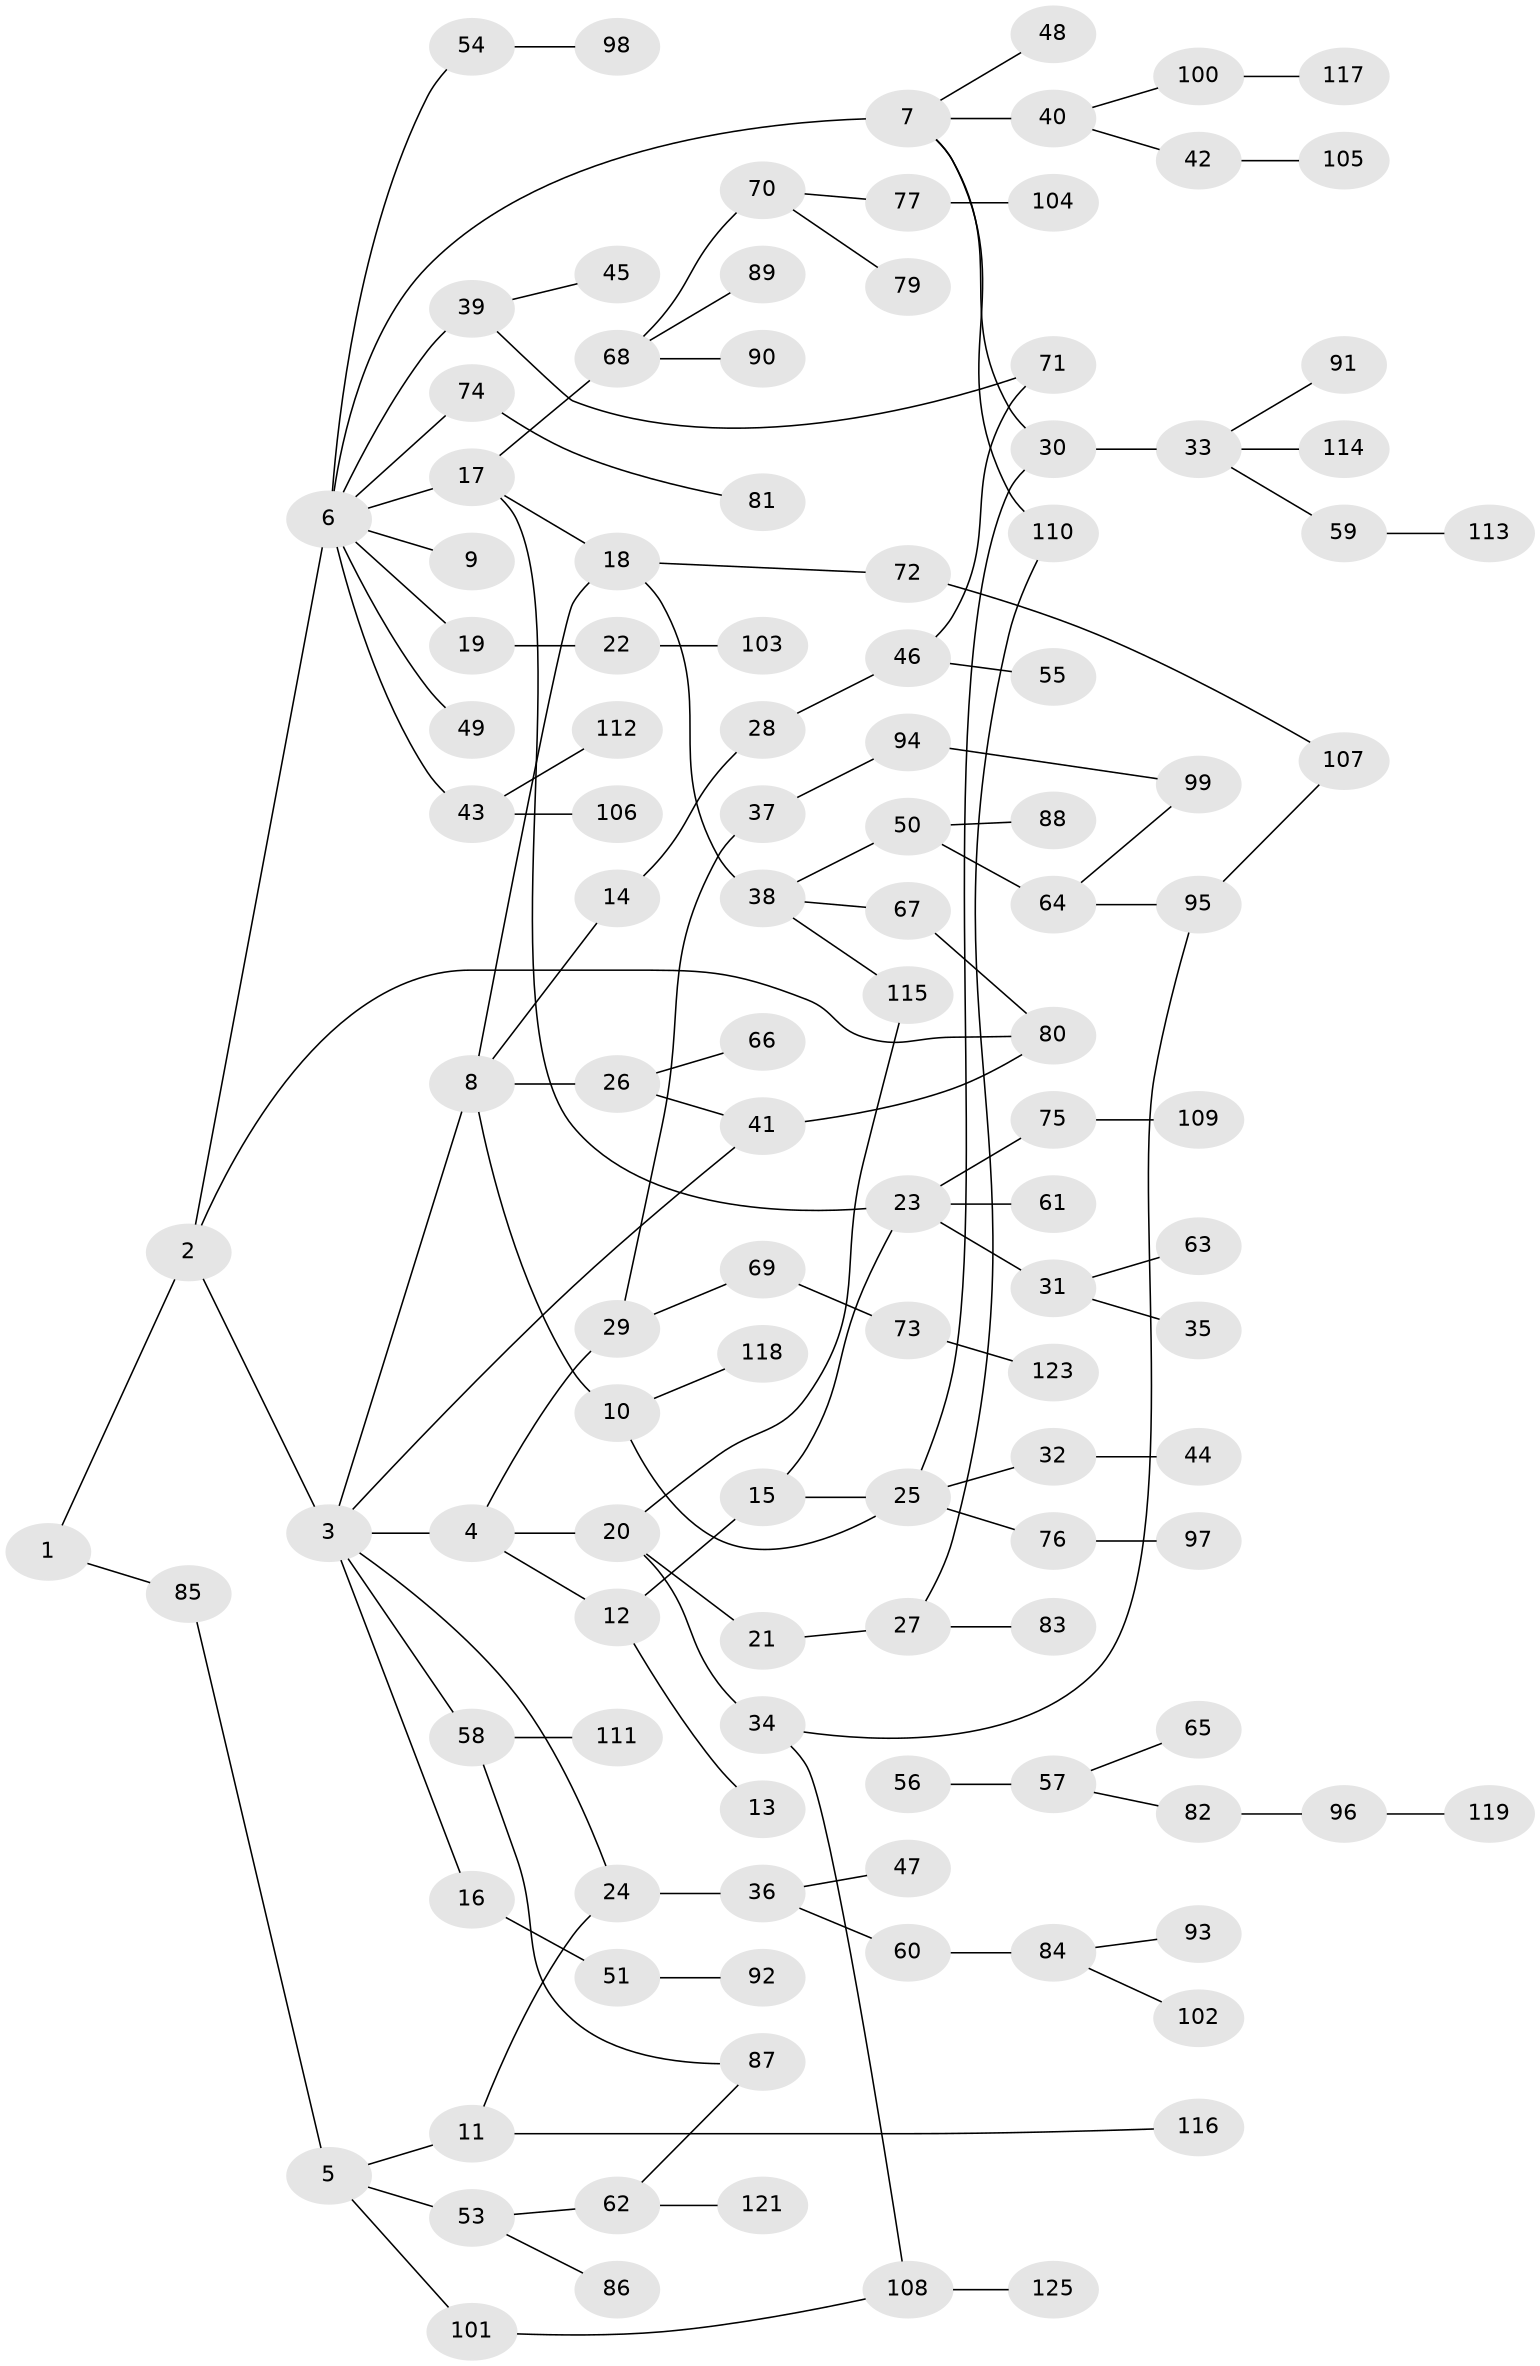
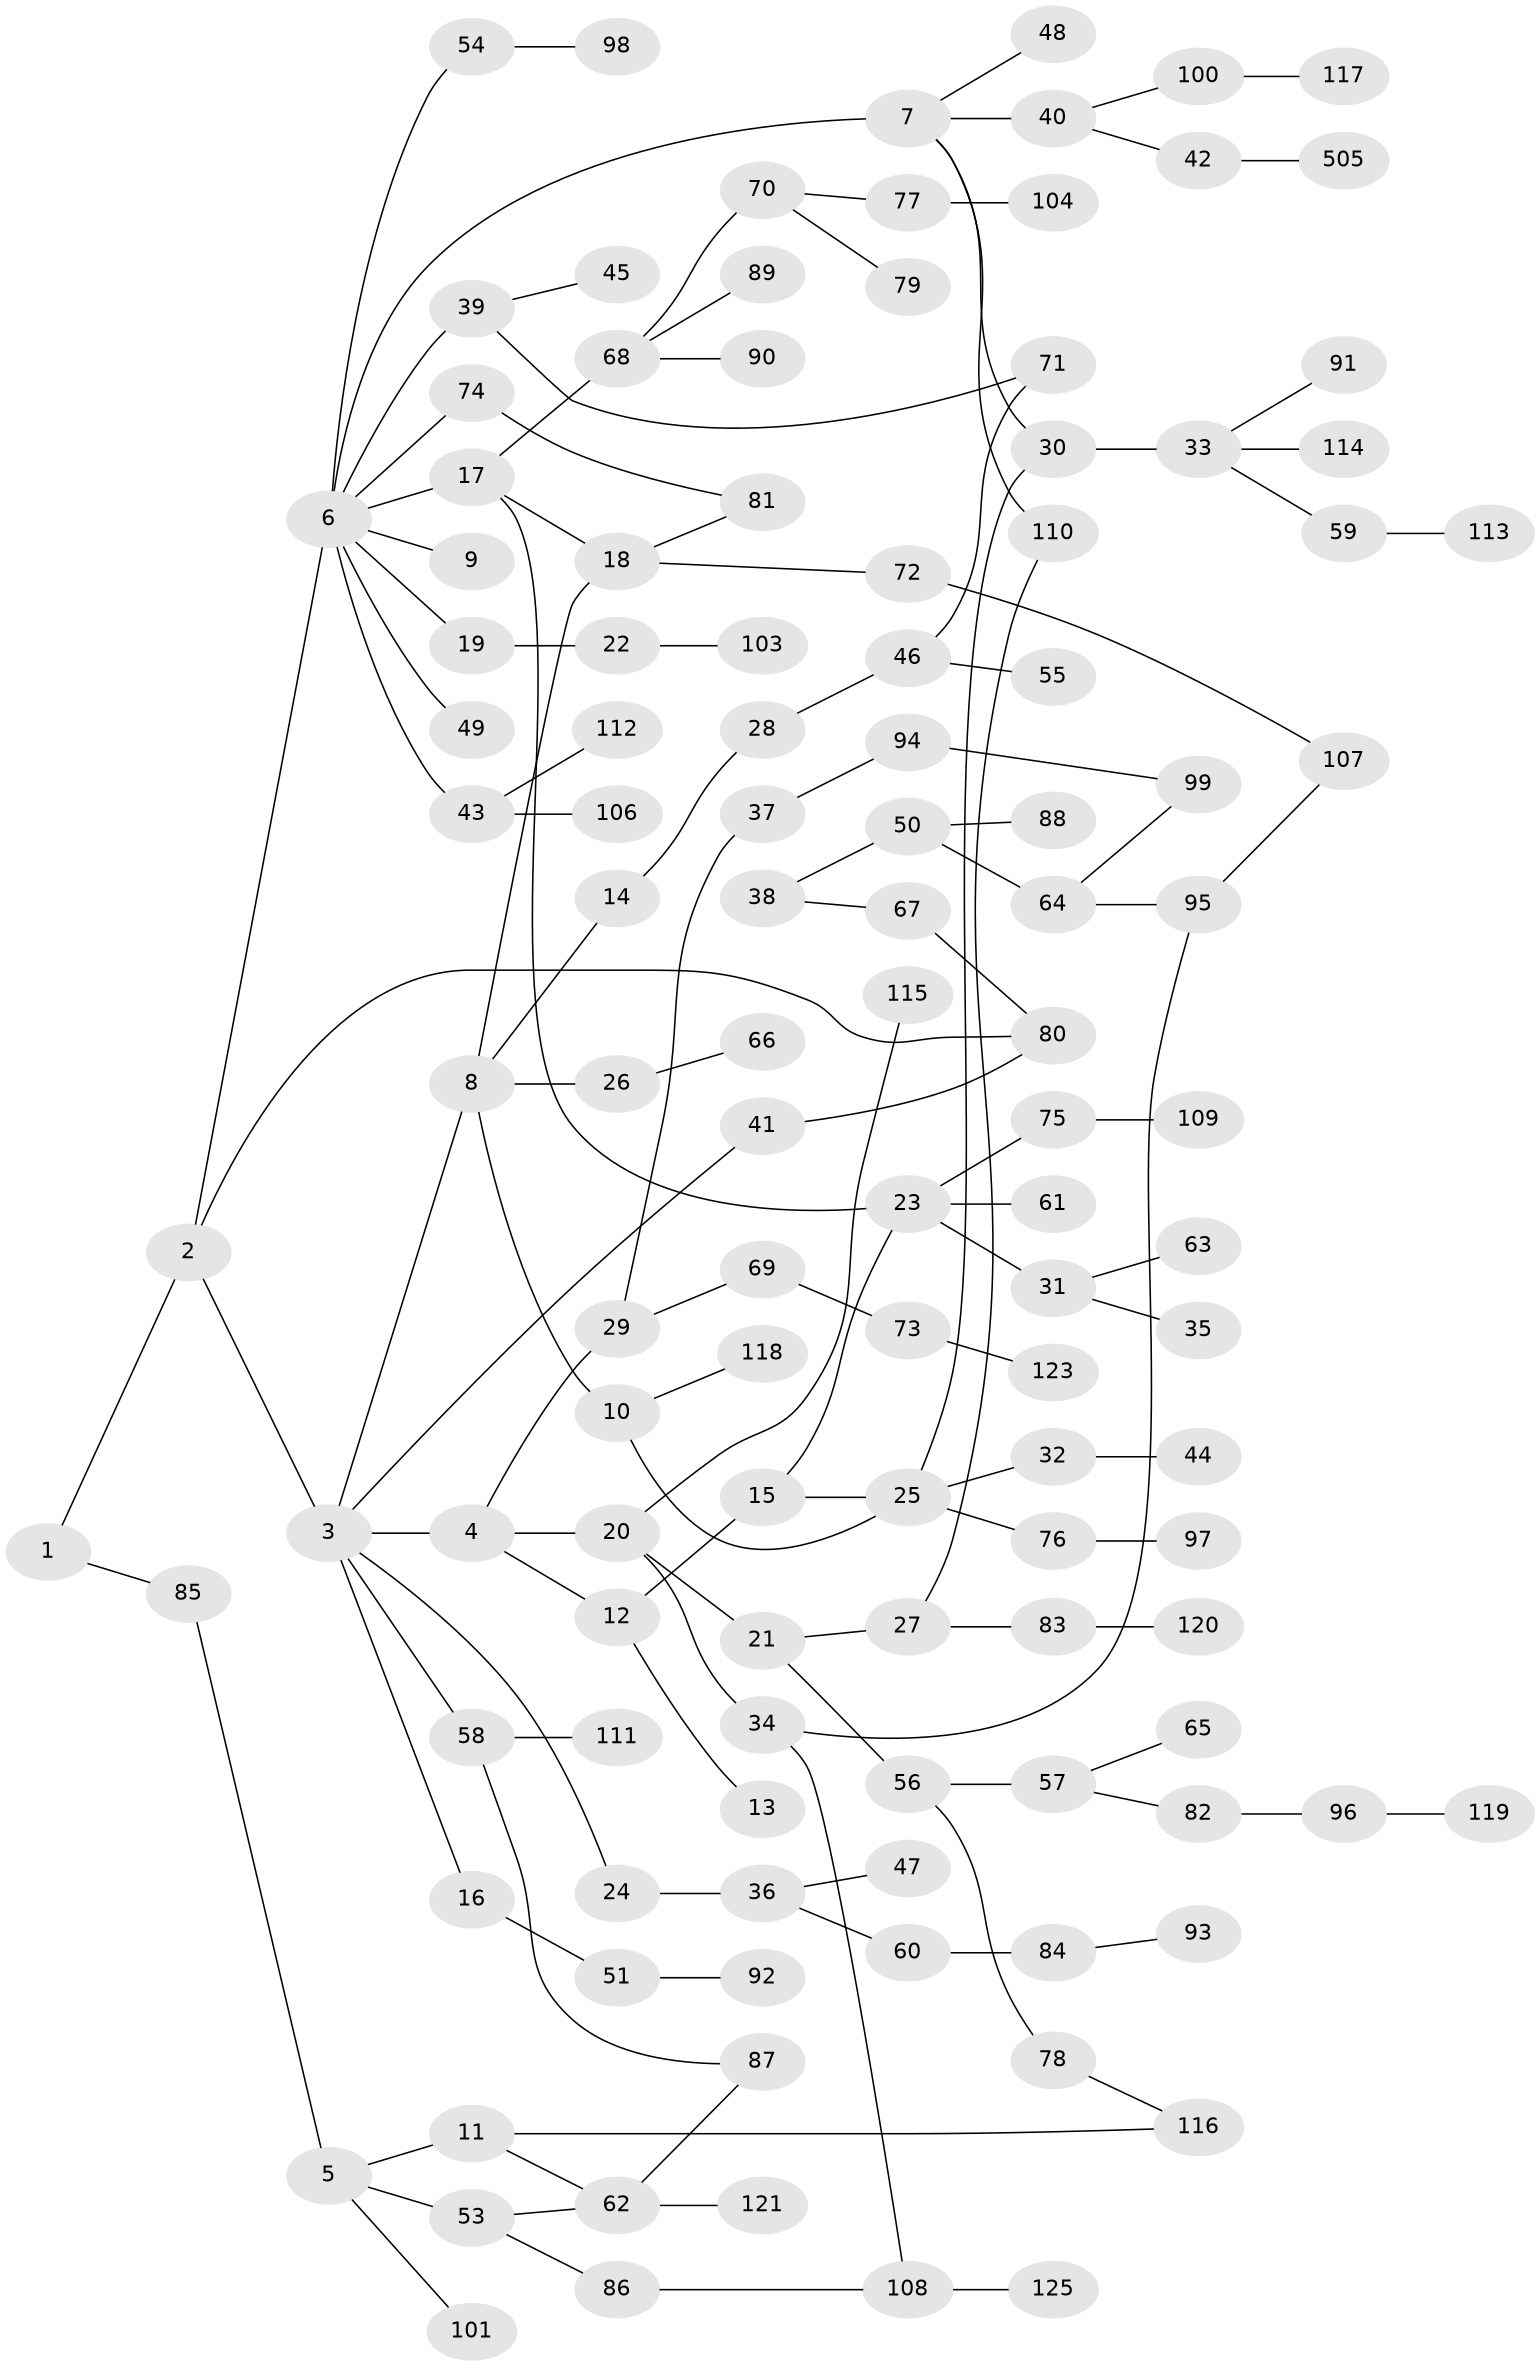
(1344, 161) -> (1344, 161)
(690, 730) -> (690, 532)
(835, 946) -> none
(690, 1105) -> none
none -> (1199, 1627)
none -> (836, 1712)
(529, 2006) -> (545, 2170)
(1199, 2018) -> none
none -> (1053, 2060)
(693, 2329) -> (761, 2290)
